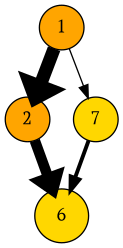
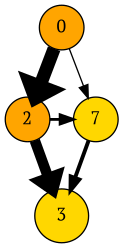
(62, 28) -> (62, 28)
none -> (55, 119)
(62, 216) -> (62, 216)
